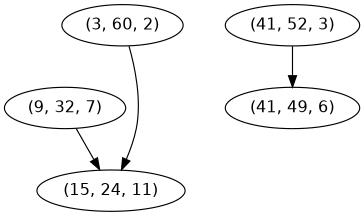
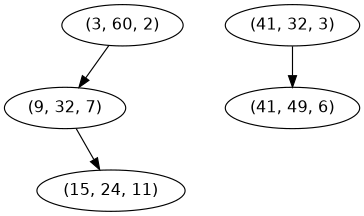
(292, 25) -> (292, 25)
(138, 103) -> (97, 62)
